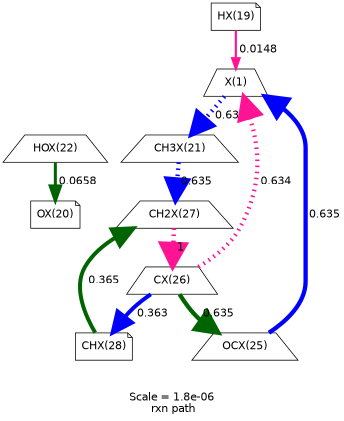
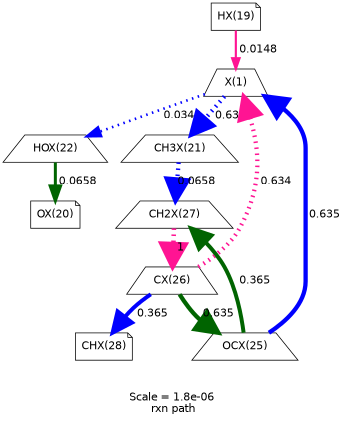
none -> (152, 113)
(195, 182) -> (195, 182)
(81, 279) -> (232, 284)
(151, 314) -> (151, 314)
